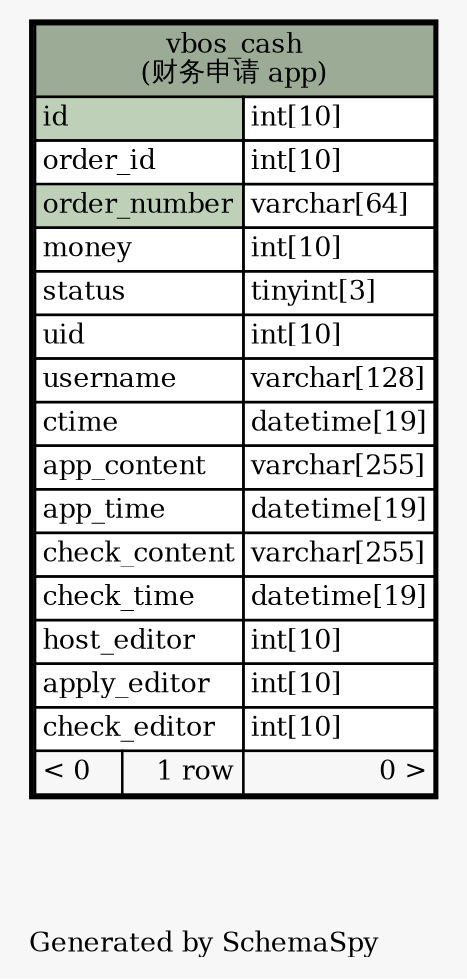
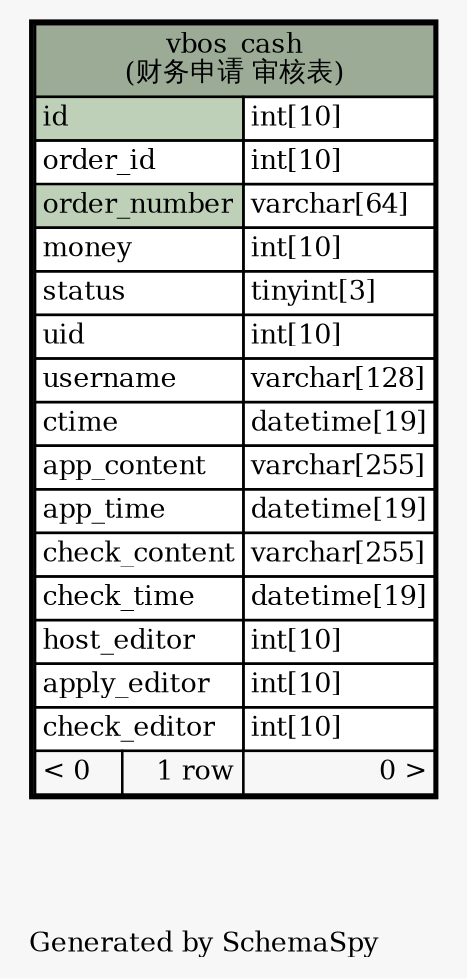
(235, 74) -> (235, 74)
